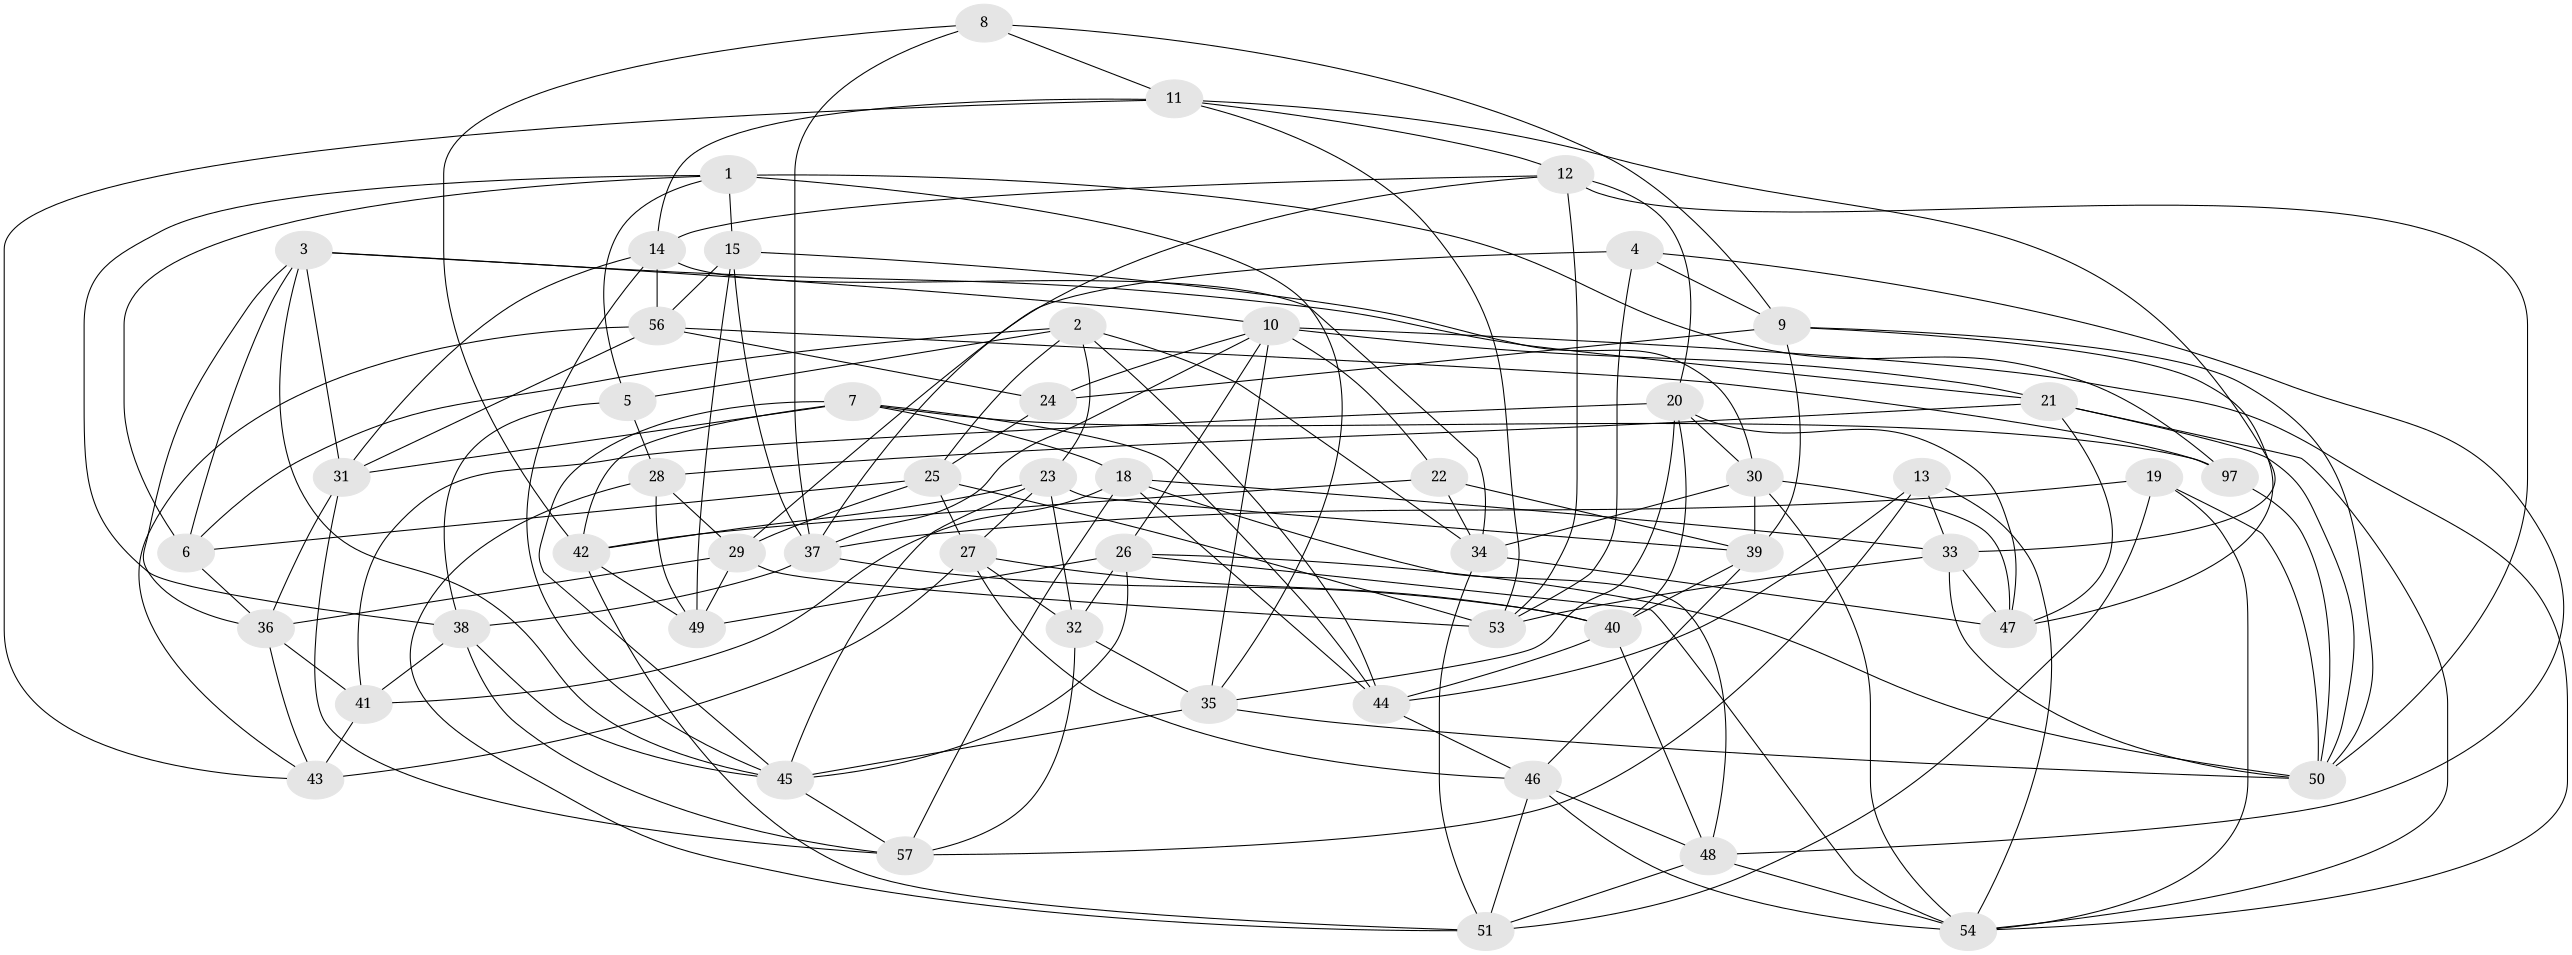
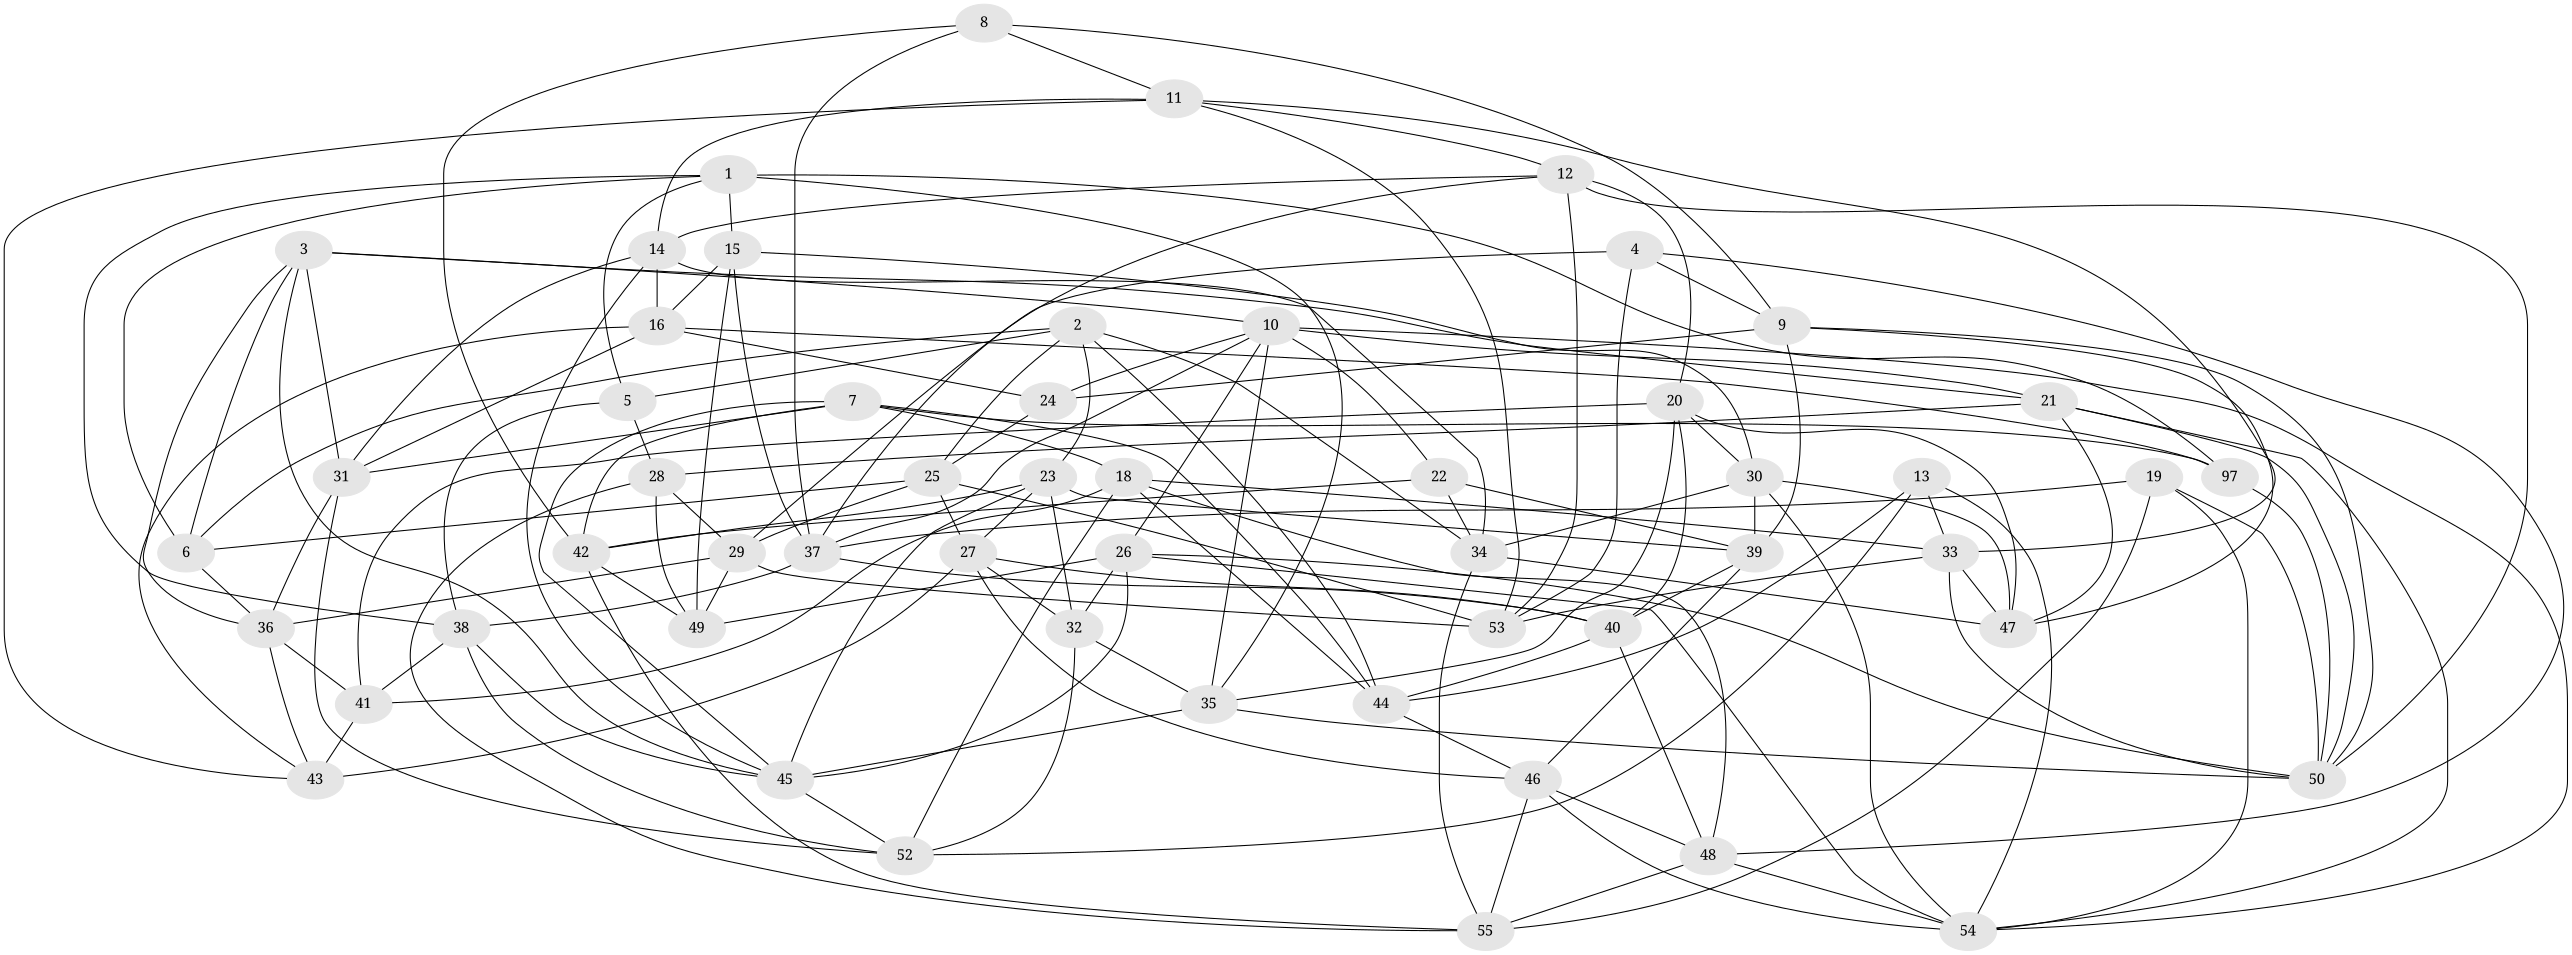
(657, 326) -> (657, 326)
(905, 856) -> (905, 856)
(1486, 932) -> (1486, 932)
